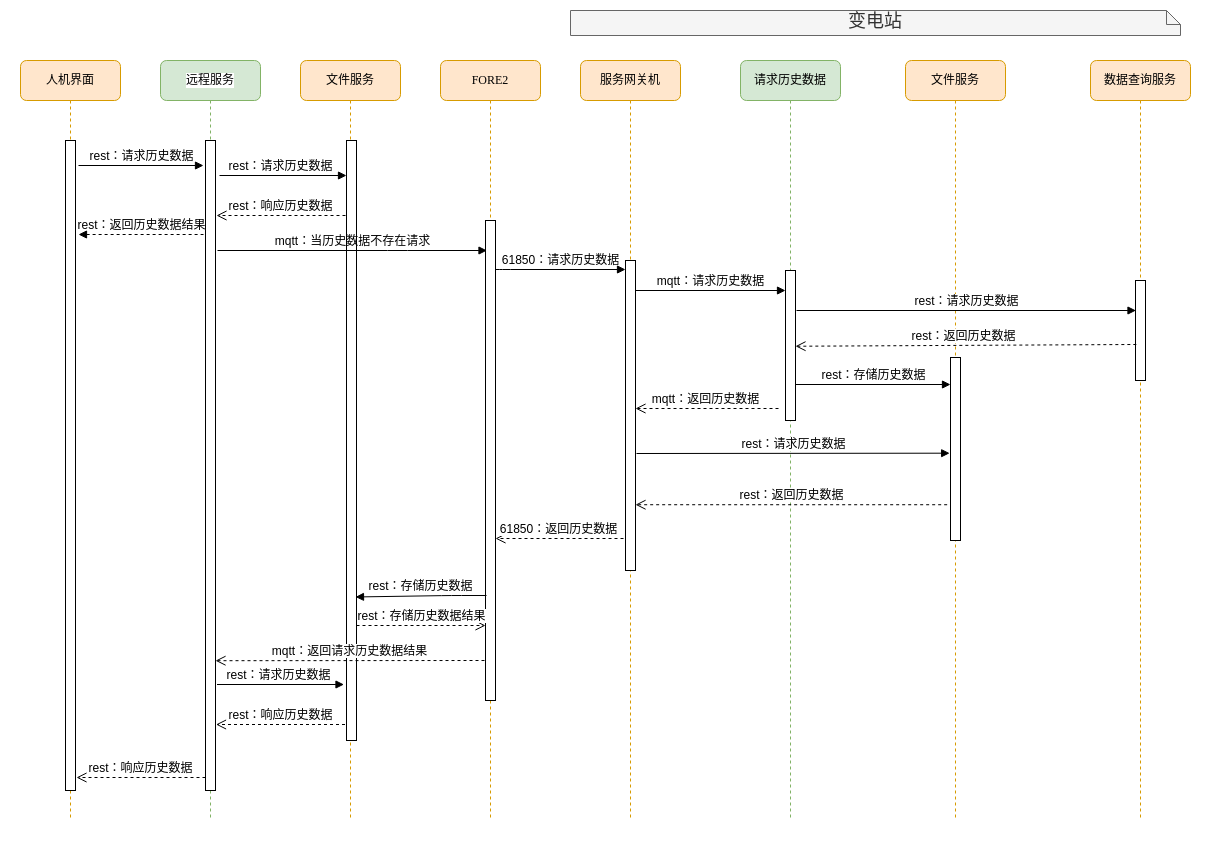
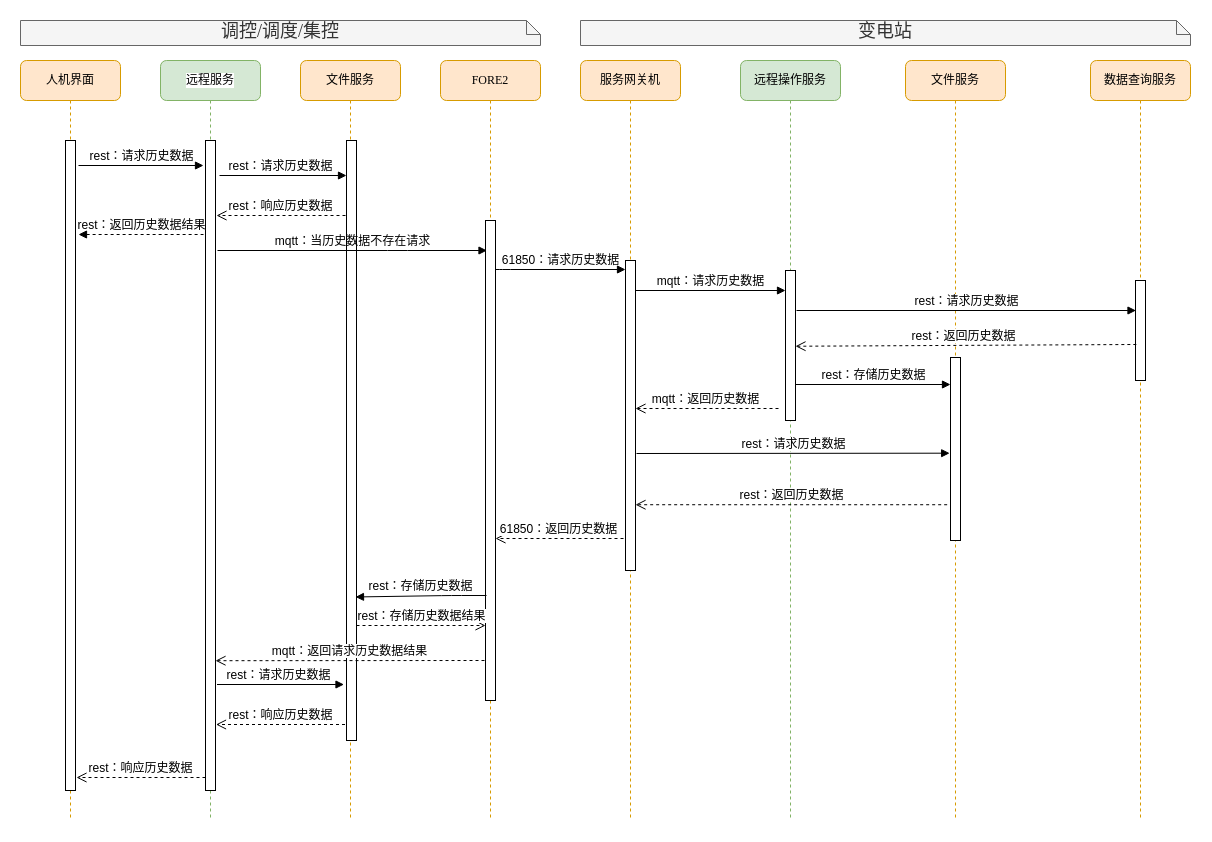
(876, 23) -> (886, 33)
none -> (281, 33)
(791, 81) -> (791, 81)
